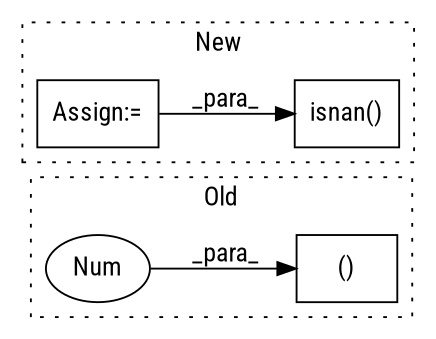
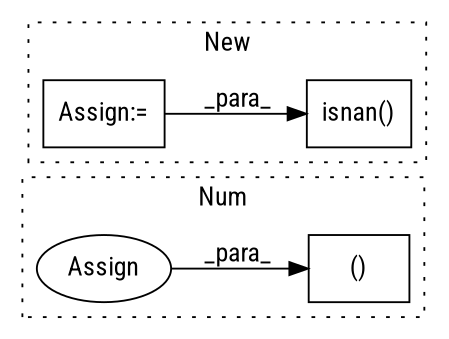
(222, 199) -> (223, 199)
(98, 269) -> (104, 269)
